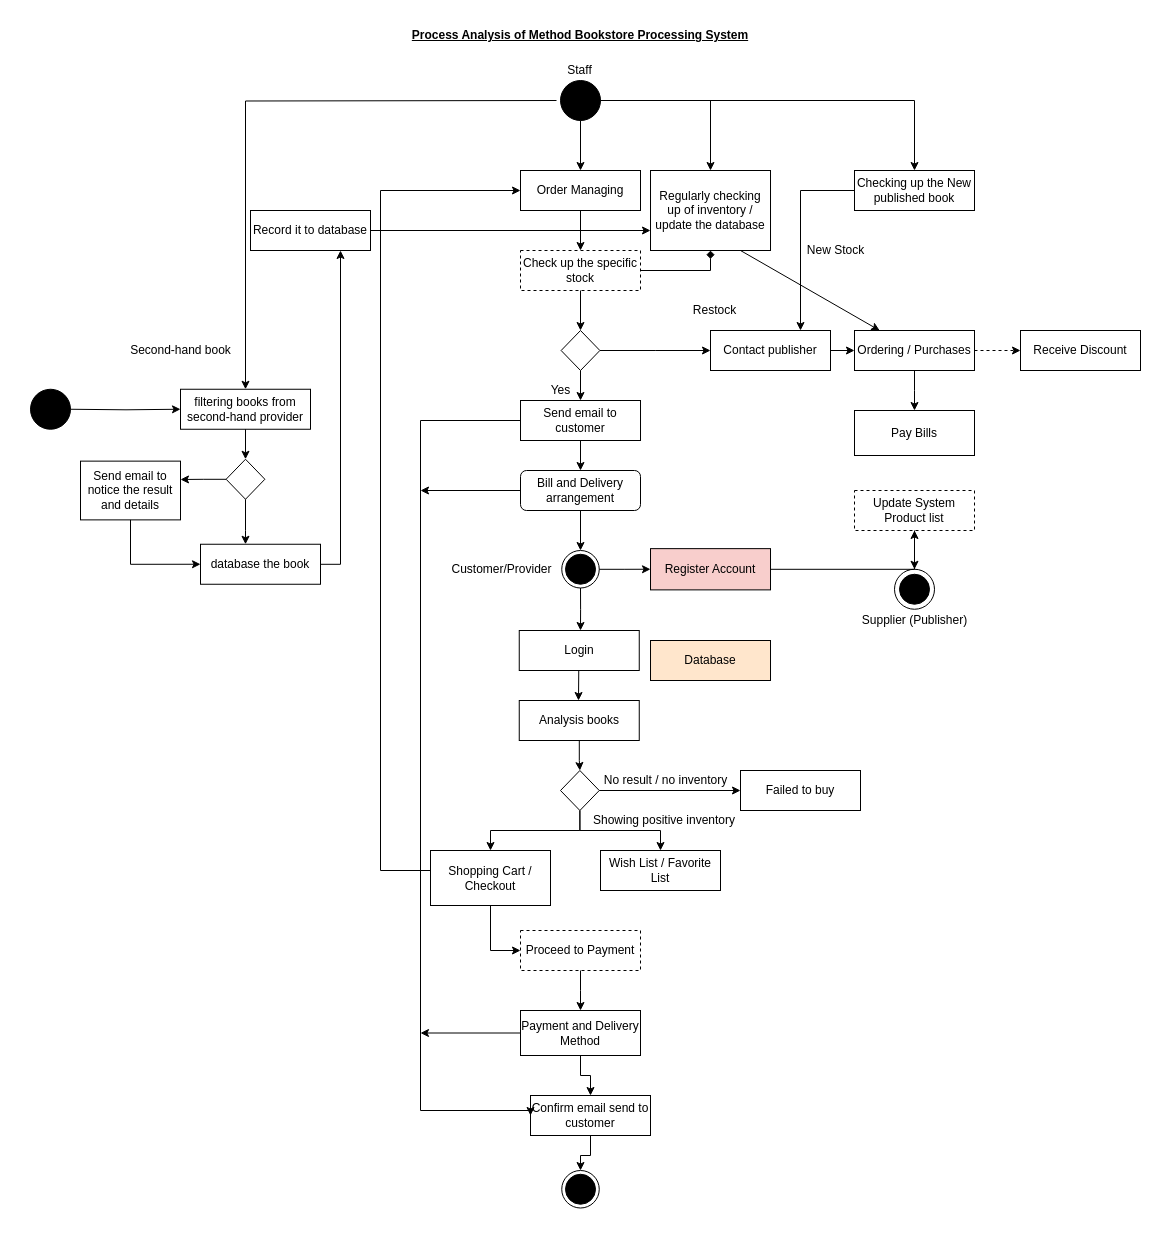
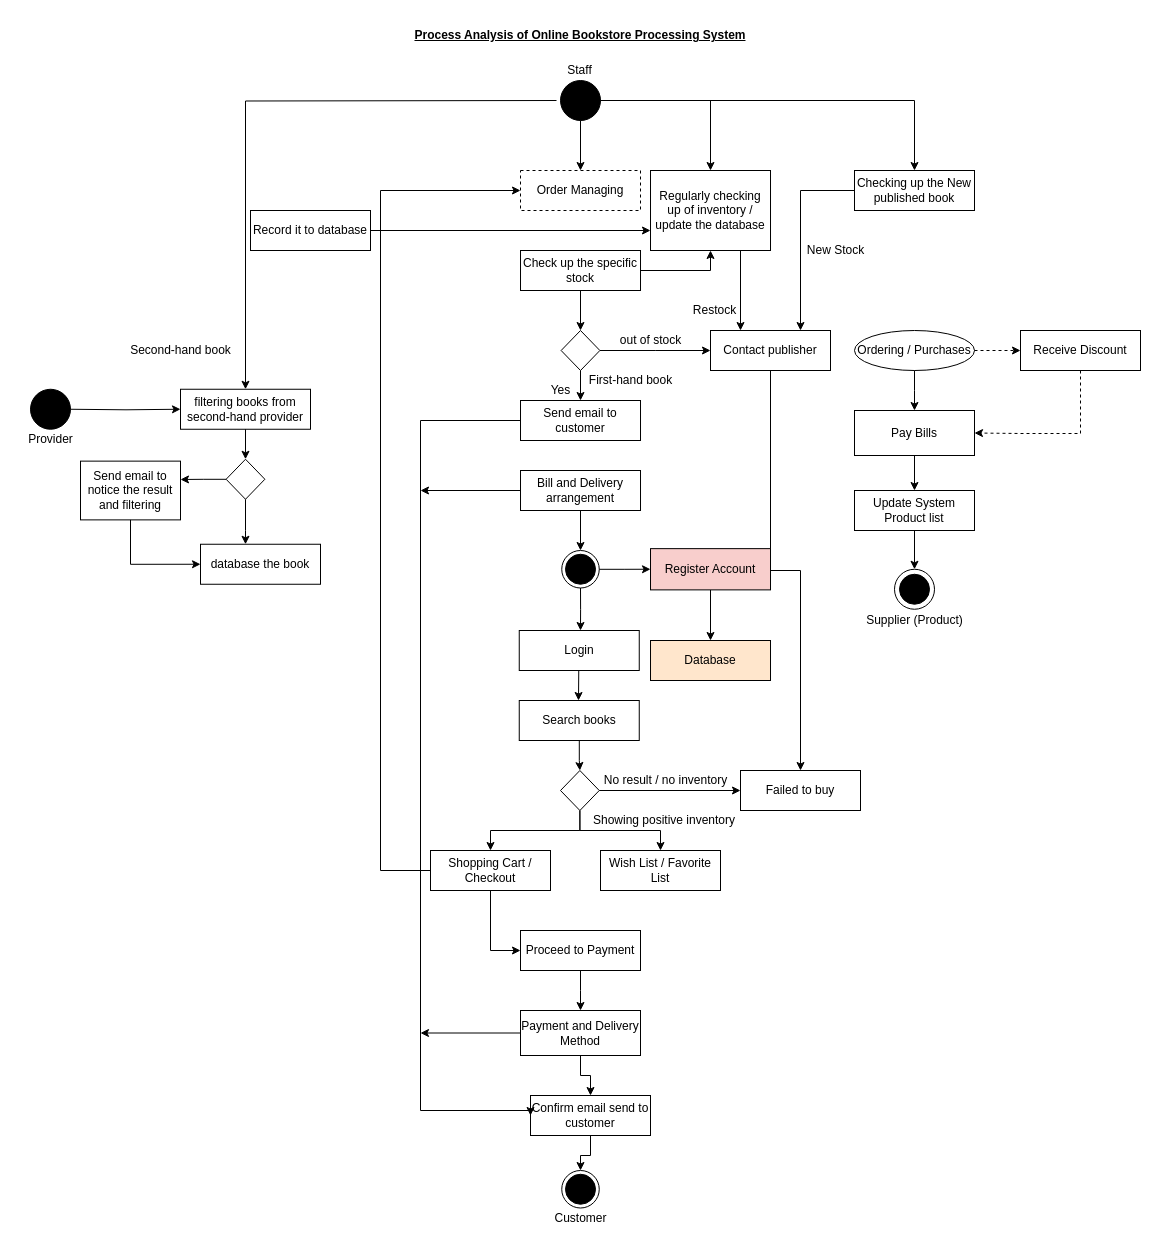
(581, 36) -> (581, 36)
(581, 191) -> (581, 191)
(581, 227) -> none
(711, 259) -> (711, 259)
(581, 271) -> (581, 271)
(807, 289) -> (741, 287)
none -> (651, 341)
(847, 351) -> (801, 668)
(915, 351) -> (915, 351)
none -> (631, 381)
(341, 421) -> none
none -> (1063, 434)
none -> (51, 439)
(581, 460) -> none
none -> (915, 475)
(131, 491) -> (131, 491)
(581, 491) -> (581, 491)
(915, 511) -> (915, 511)
(502, 569) -> none
(859, 569) -> (711, 612)
(915, 621) -> (915, 621)
(580, 721) -> (580, 721)
(491, 878) -> (491, 871)
(581, 951) -> (581, 951)
none -> (581, 1218)
